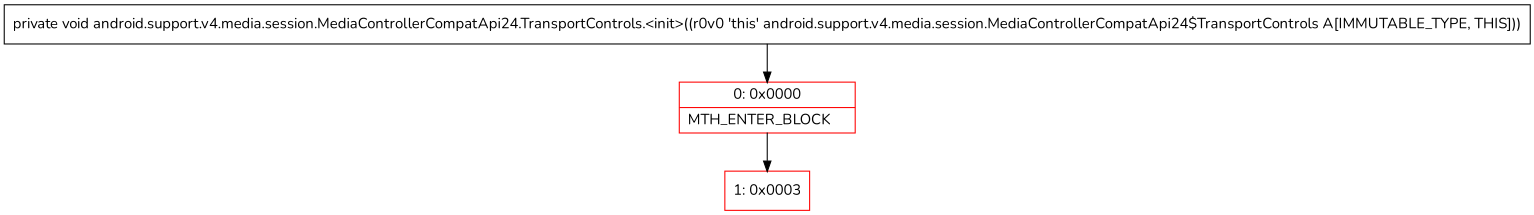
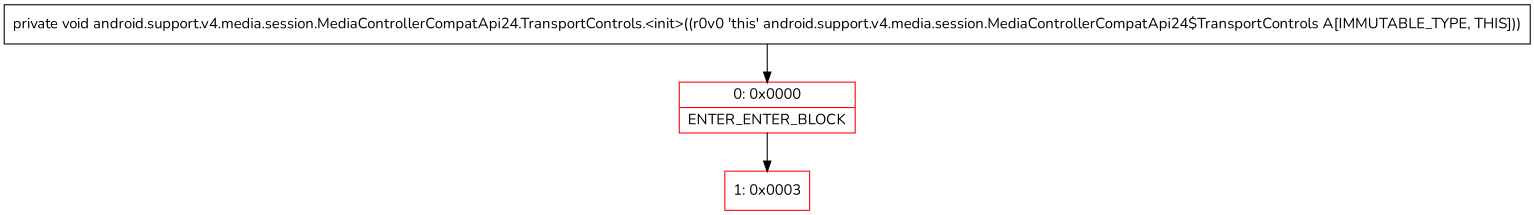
(760, 120) -> (767, 120)
